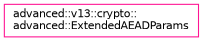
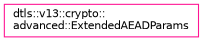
(101, 21) -> (101, 21)
